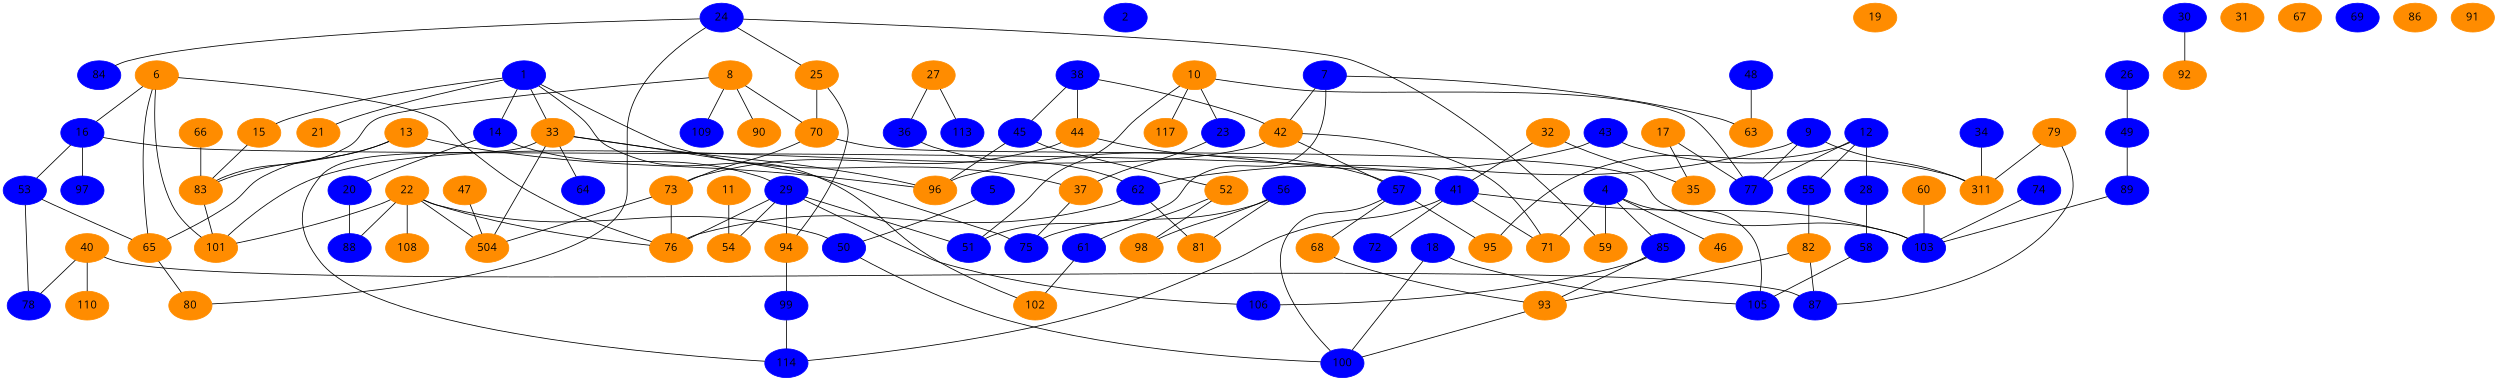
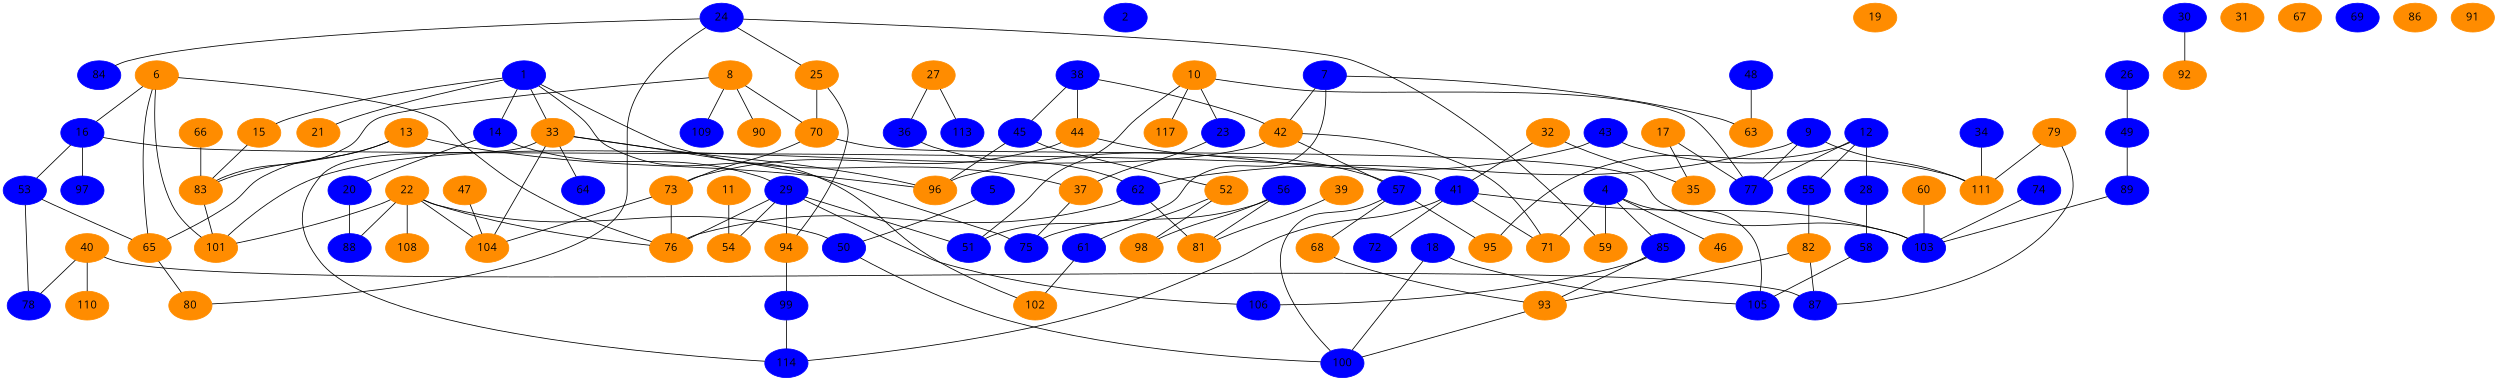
none -> (1342, 190)
(1982, 190) -> (1982, 190)
(487, 248) -> (487, 248)
